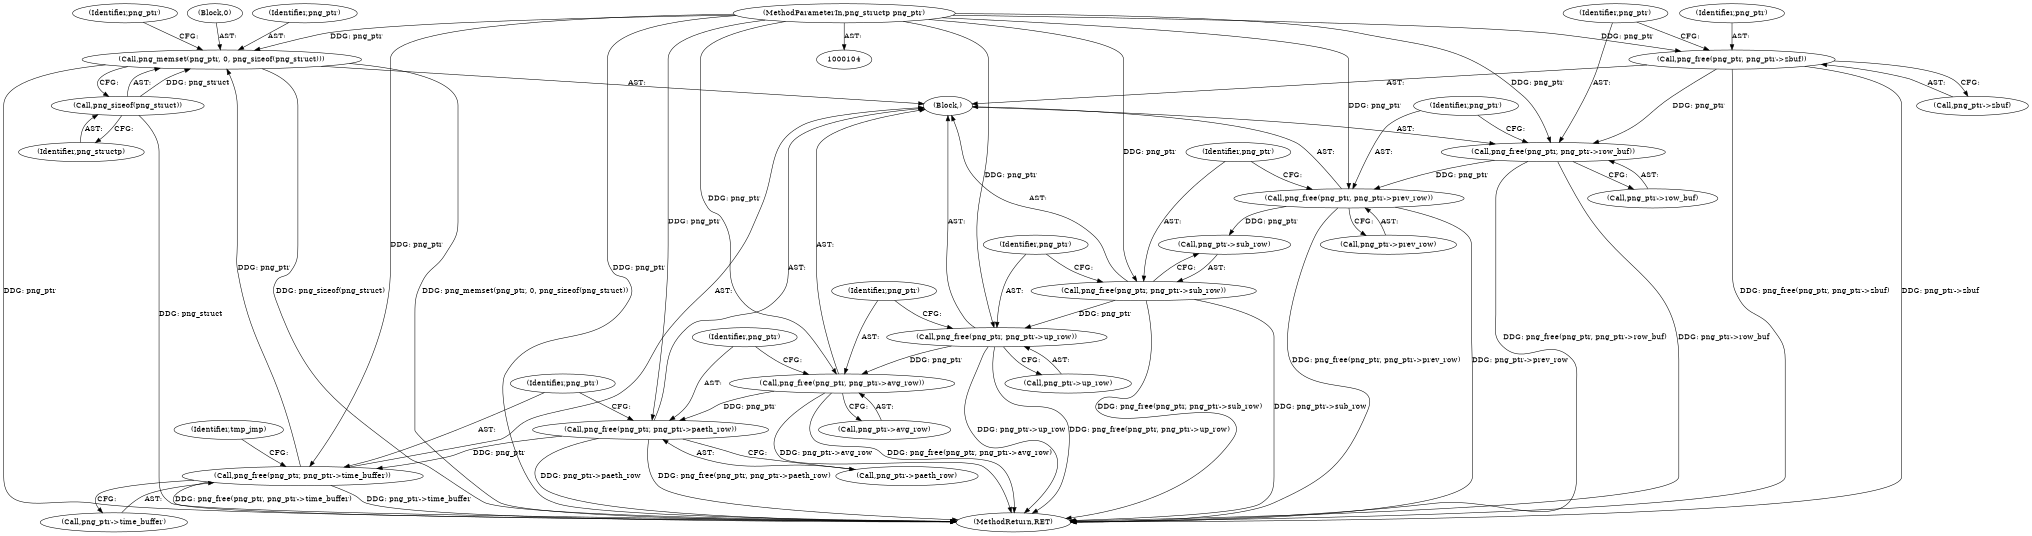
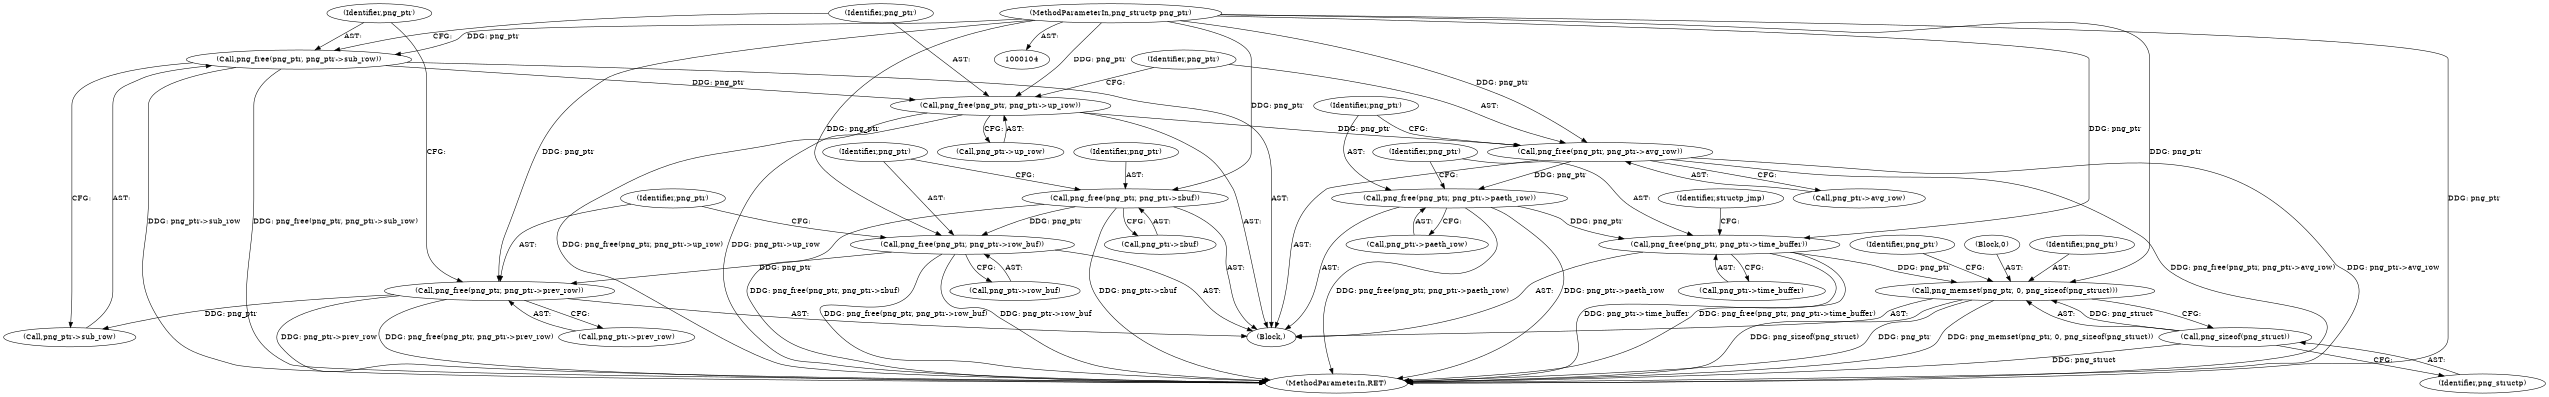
(1232, 119) -> (1159, 273)
(668, 182) -> none
(229, 430) -> (1721, 198)
(1013, 522) -> (1336, 384)
